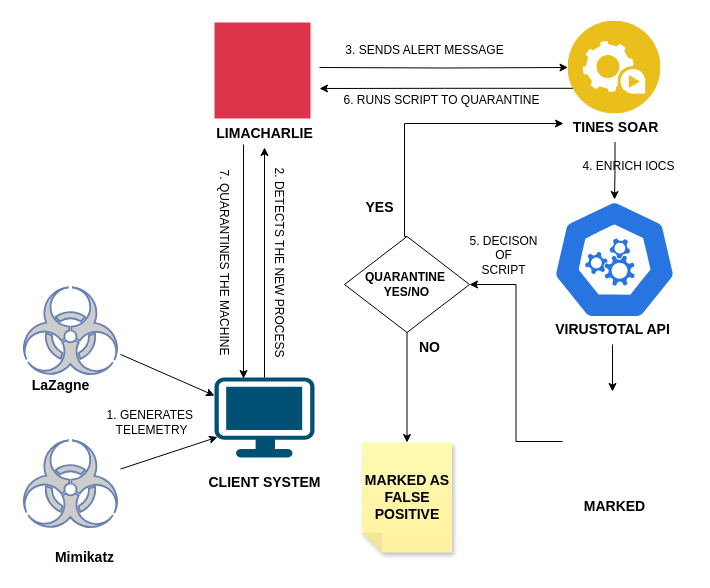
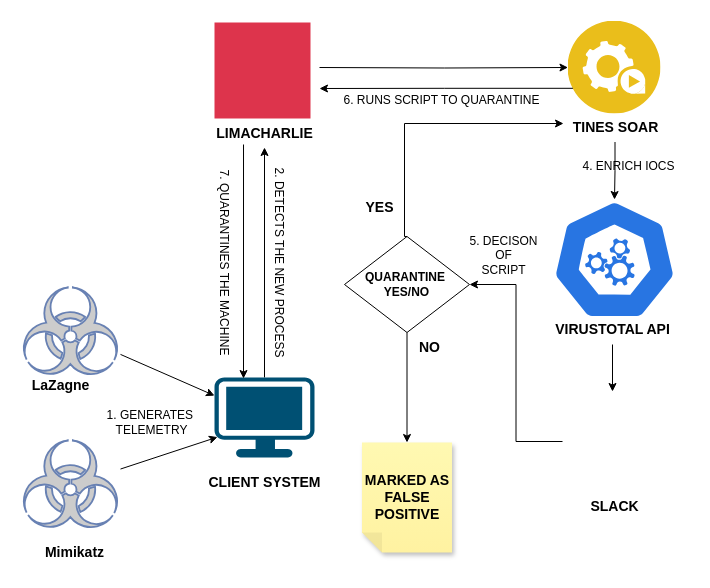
(425, 51) -> none
(615, 507) -> (615, 507)
(84, 557) -> (74, 552)
